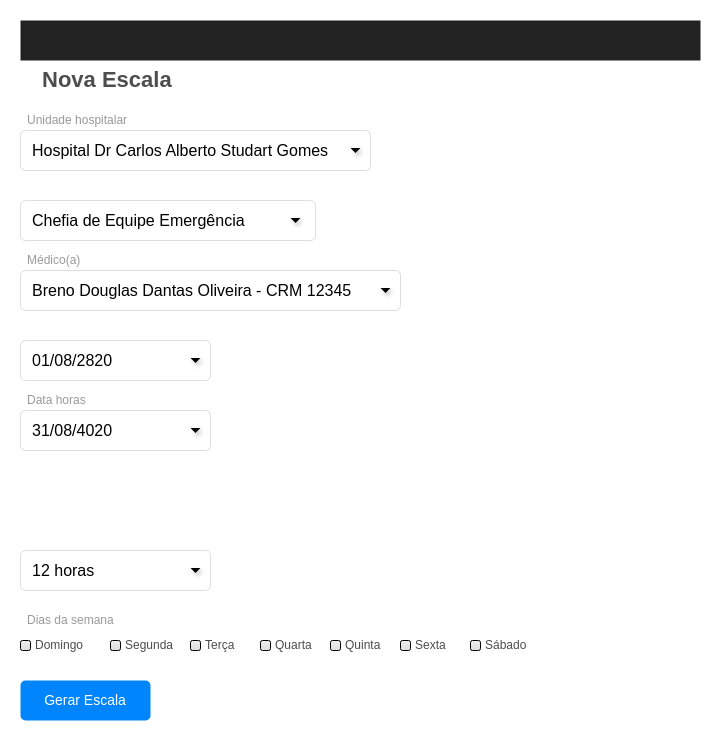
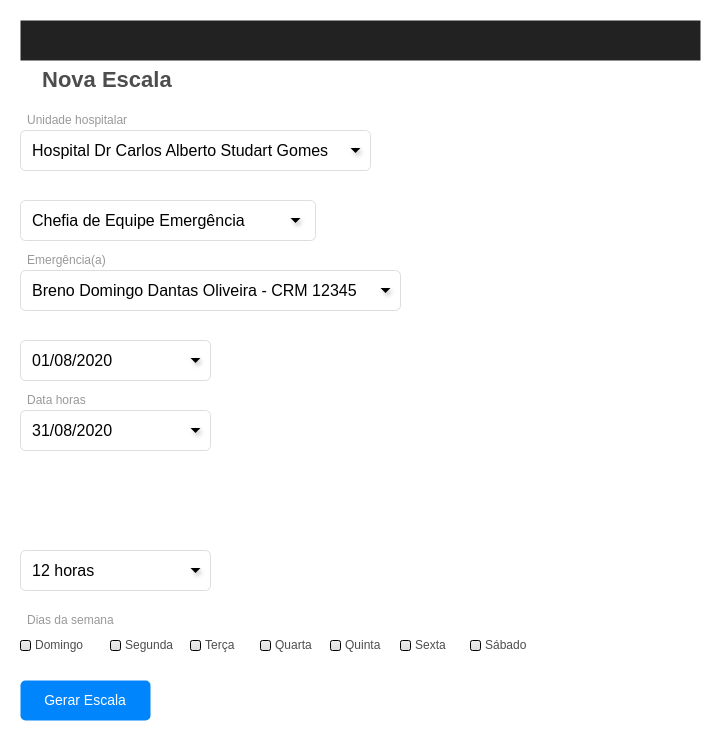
(56, 261) -> (70, 261)
(195, 291) -> (195, 291)
(77, 361) -> (77, 361)
(77, 431) -> (77, 431)
